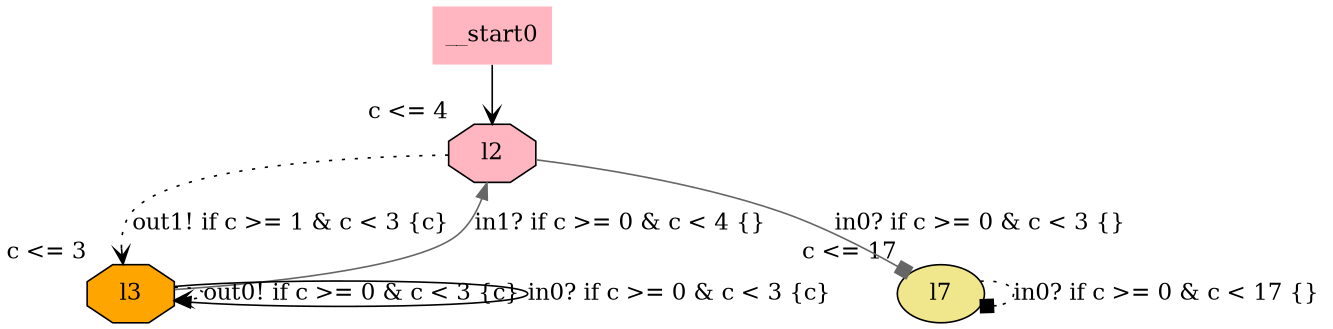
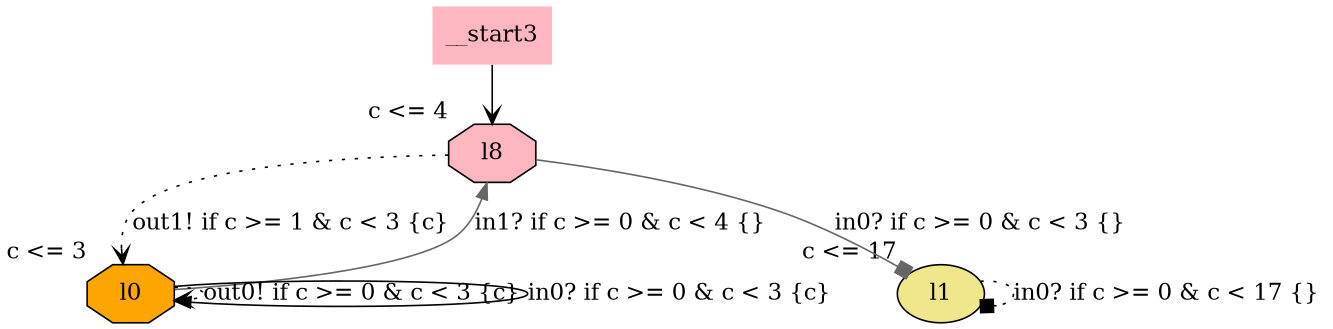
(492, 36) -> (492, 36)
(492, 153) -> (492, 153)
(131, 294) -> (131, 294)
(941, 294) -> (941, 294)
